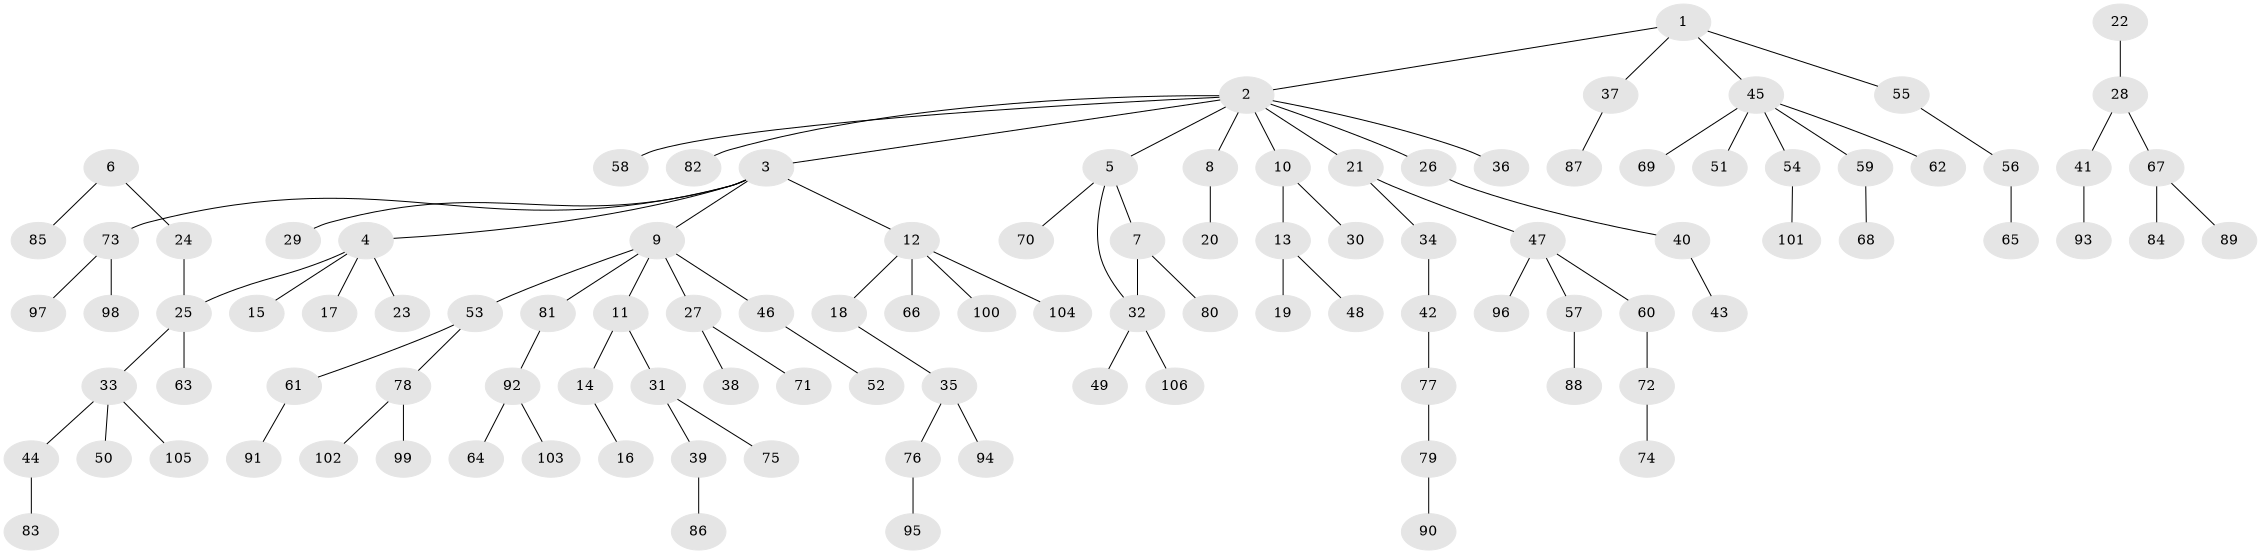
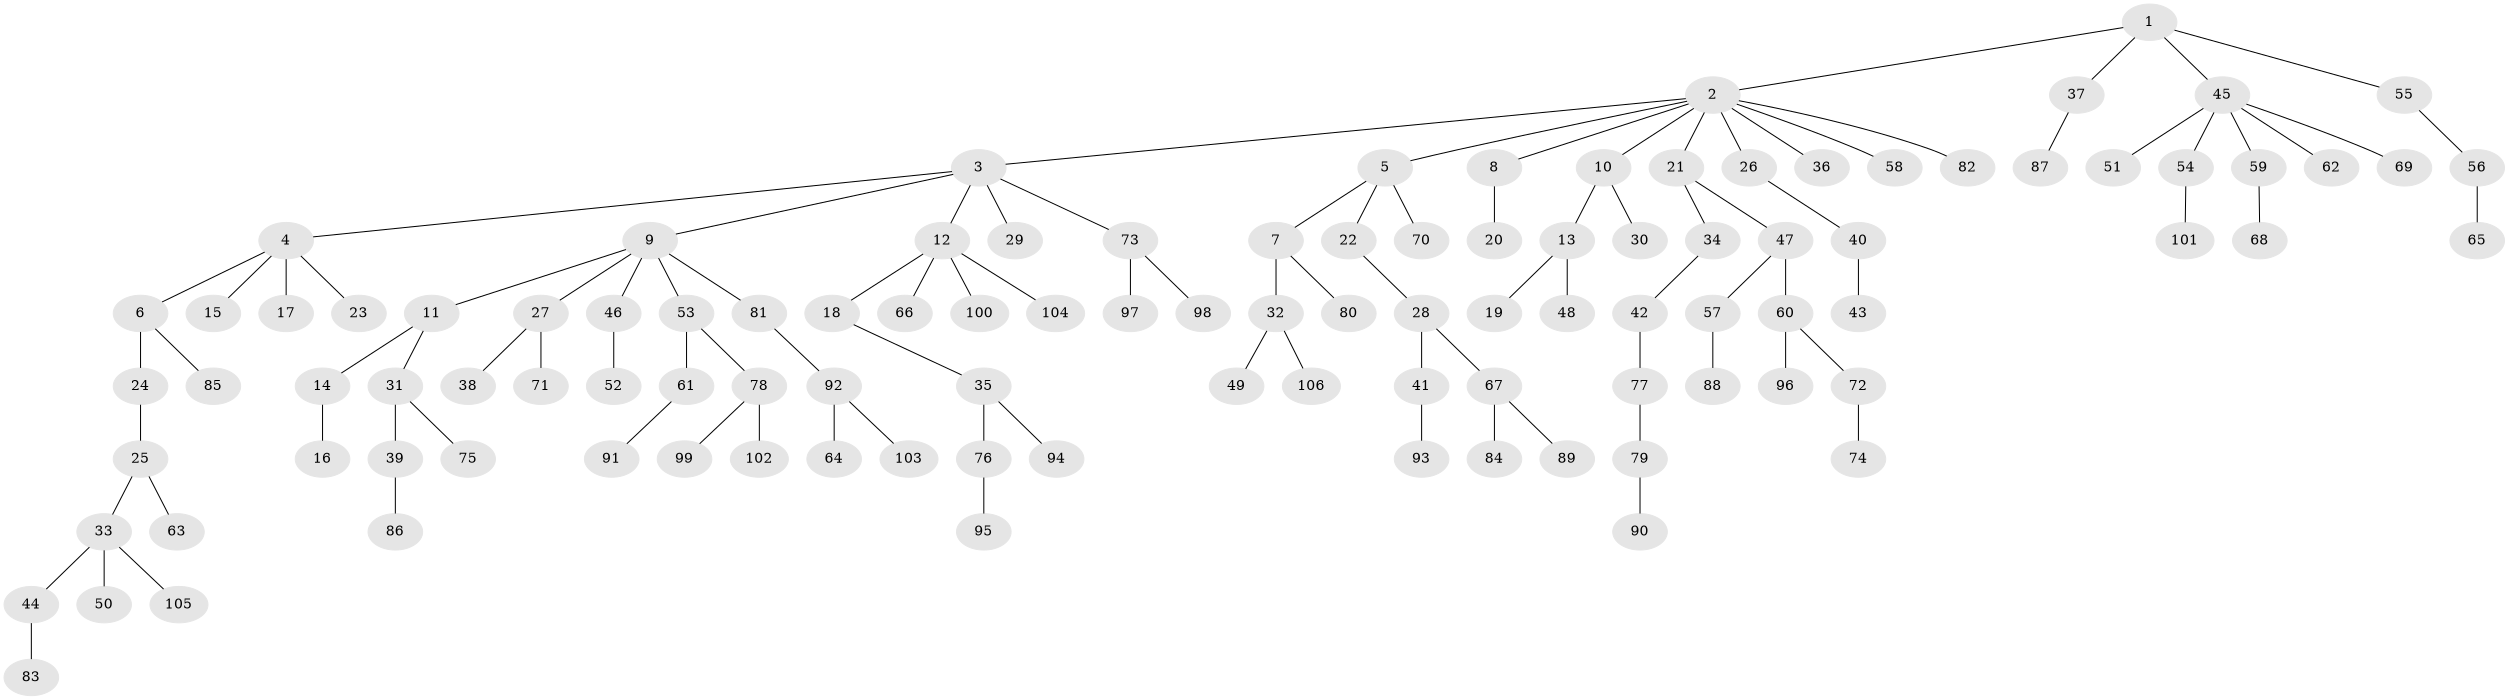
(1098, 245) -> (1367, 204)
(275, 277) -> (213, 277)
(1520, 277) -> (1786, 350)
